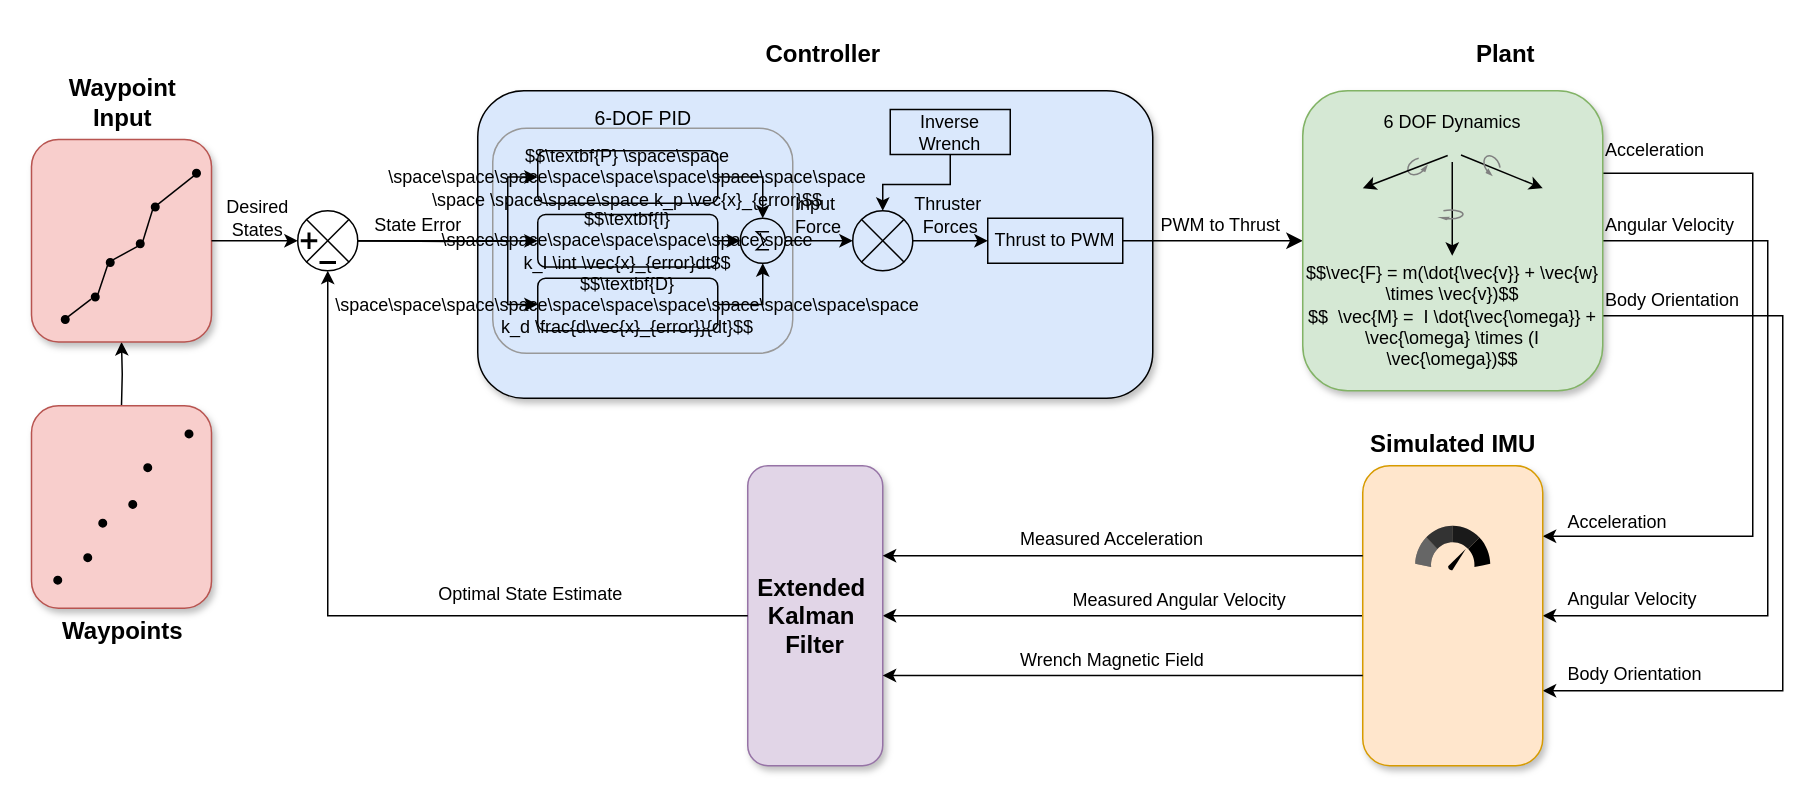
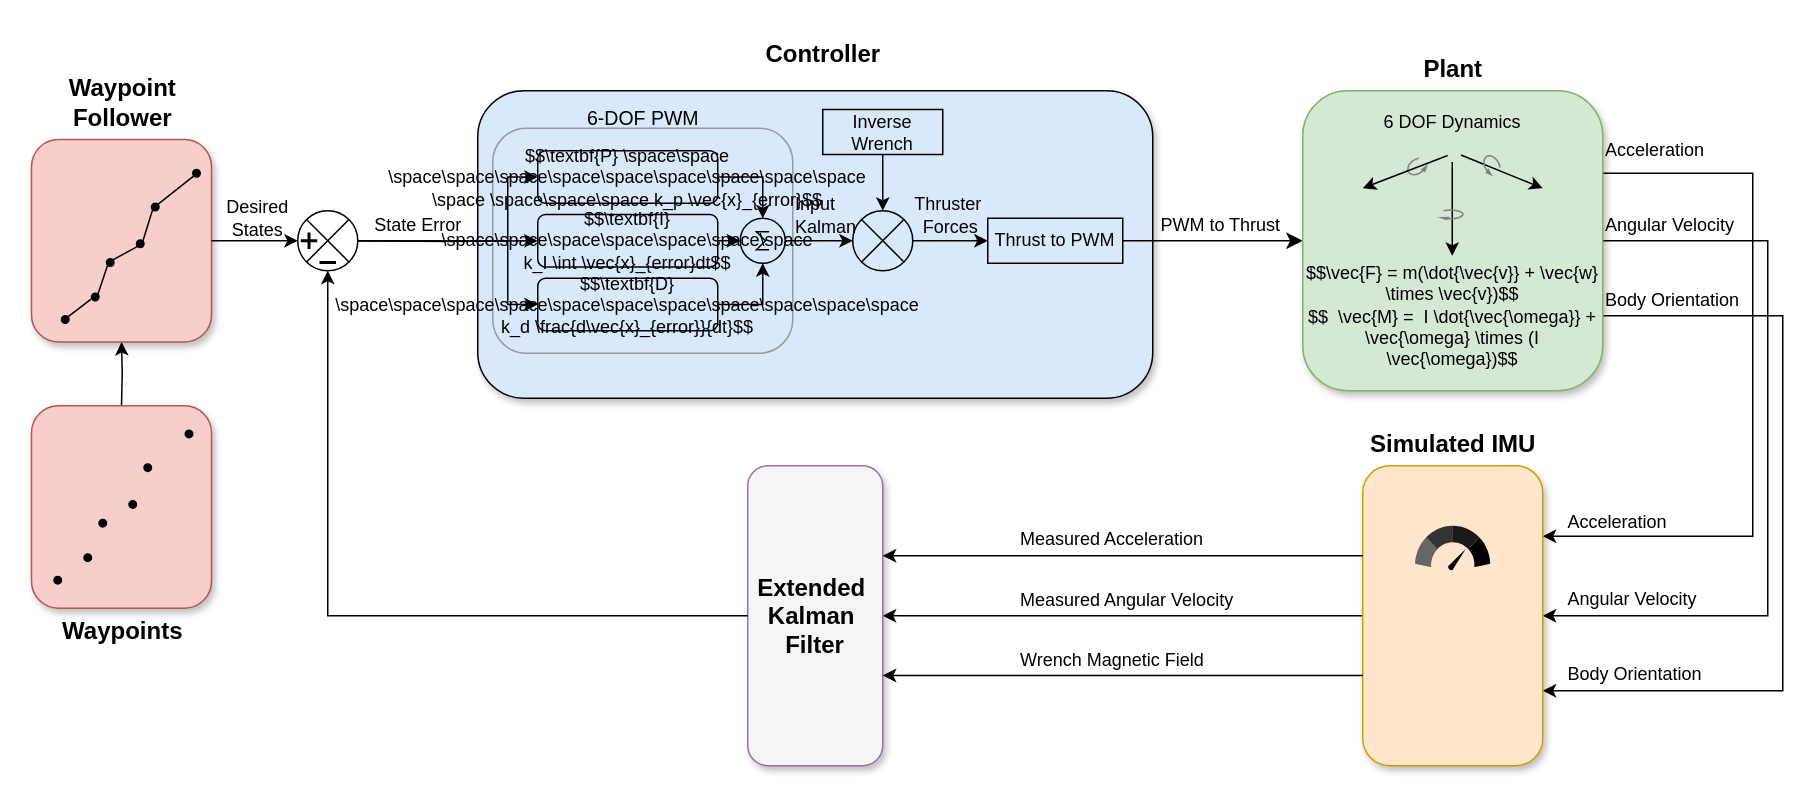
(1505, 53) -> (1453, 68)
(123, 103) -> (123, 103)
(644, 118) -> (644, 118)
(950, 132) -> (883, 132)
(821, 215) -> (824, 215)
(530, 594) -> none
(1198, 601) -> (1145, 601)
(815, 616) -> (815, 616)
